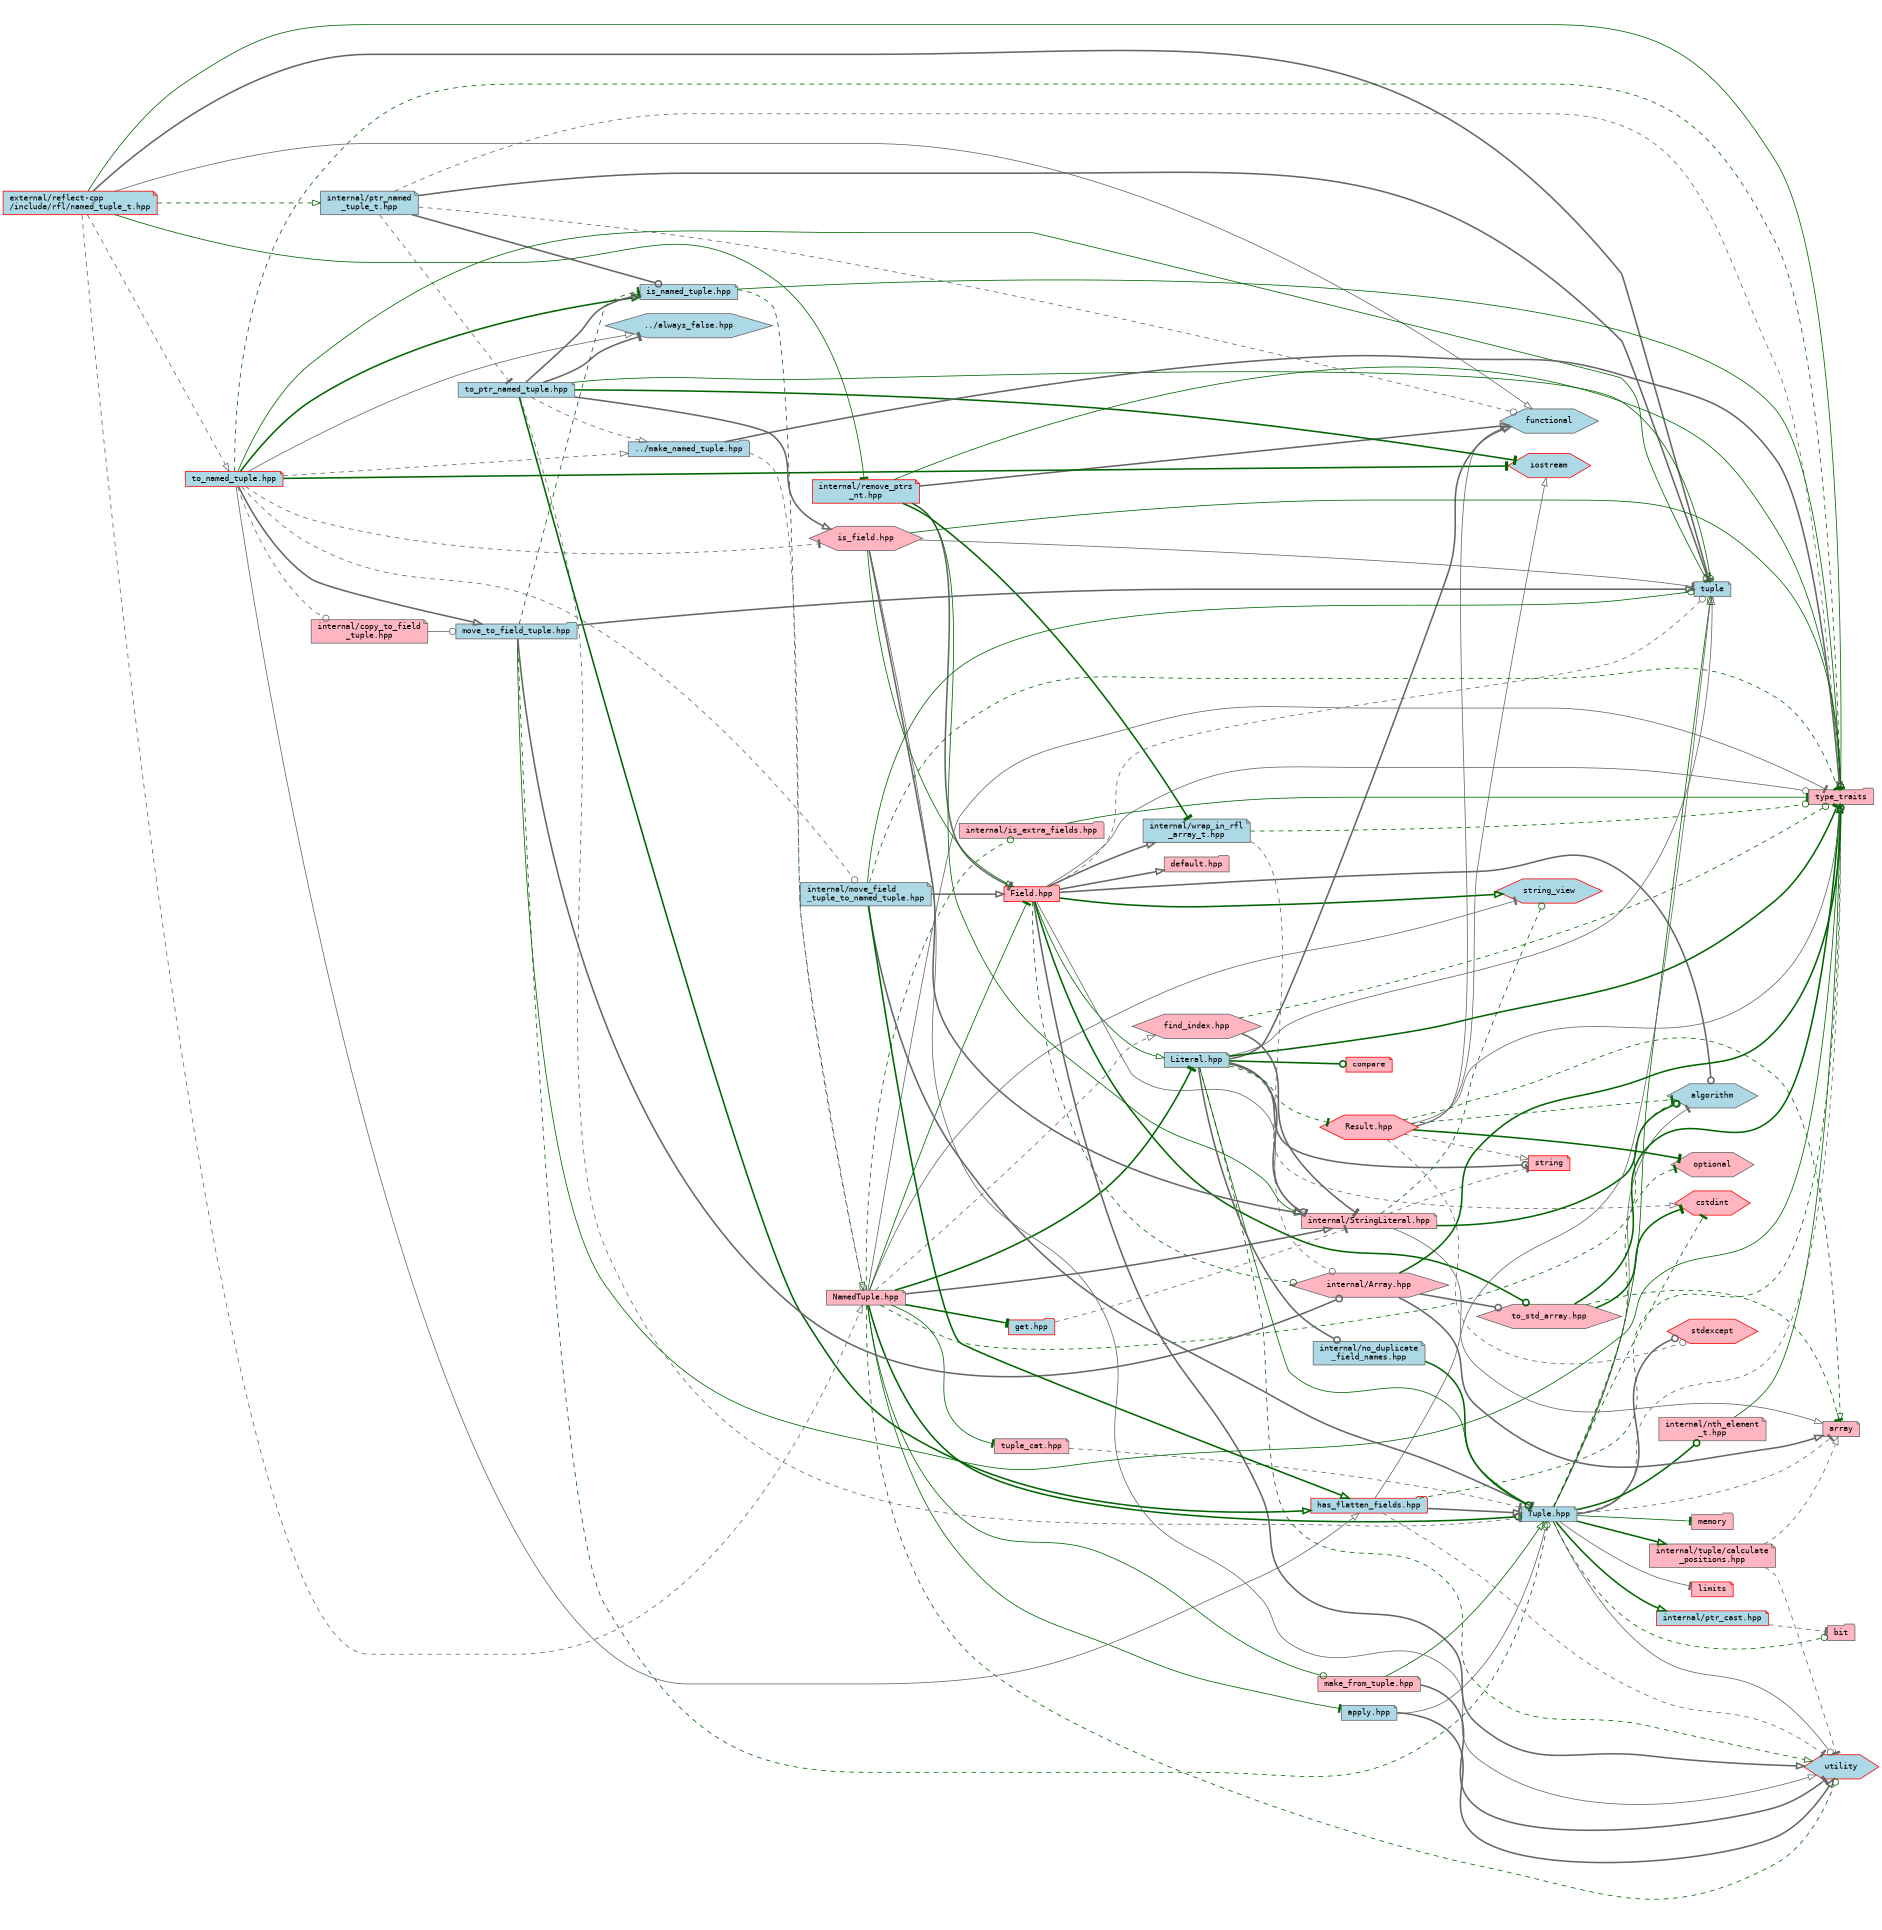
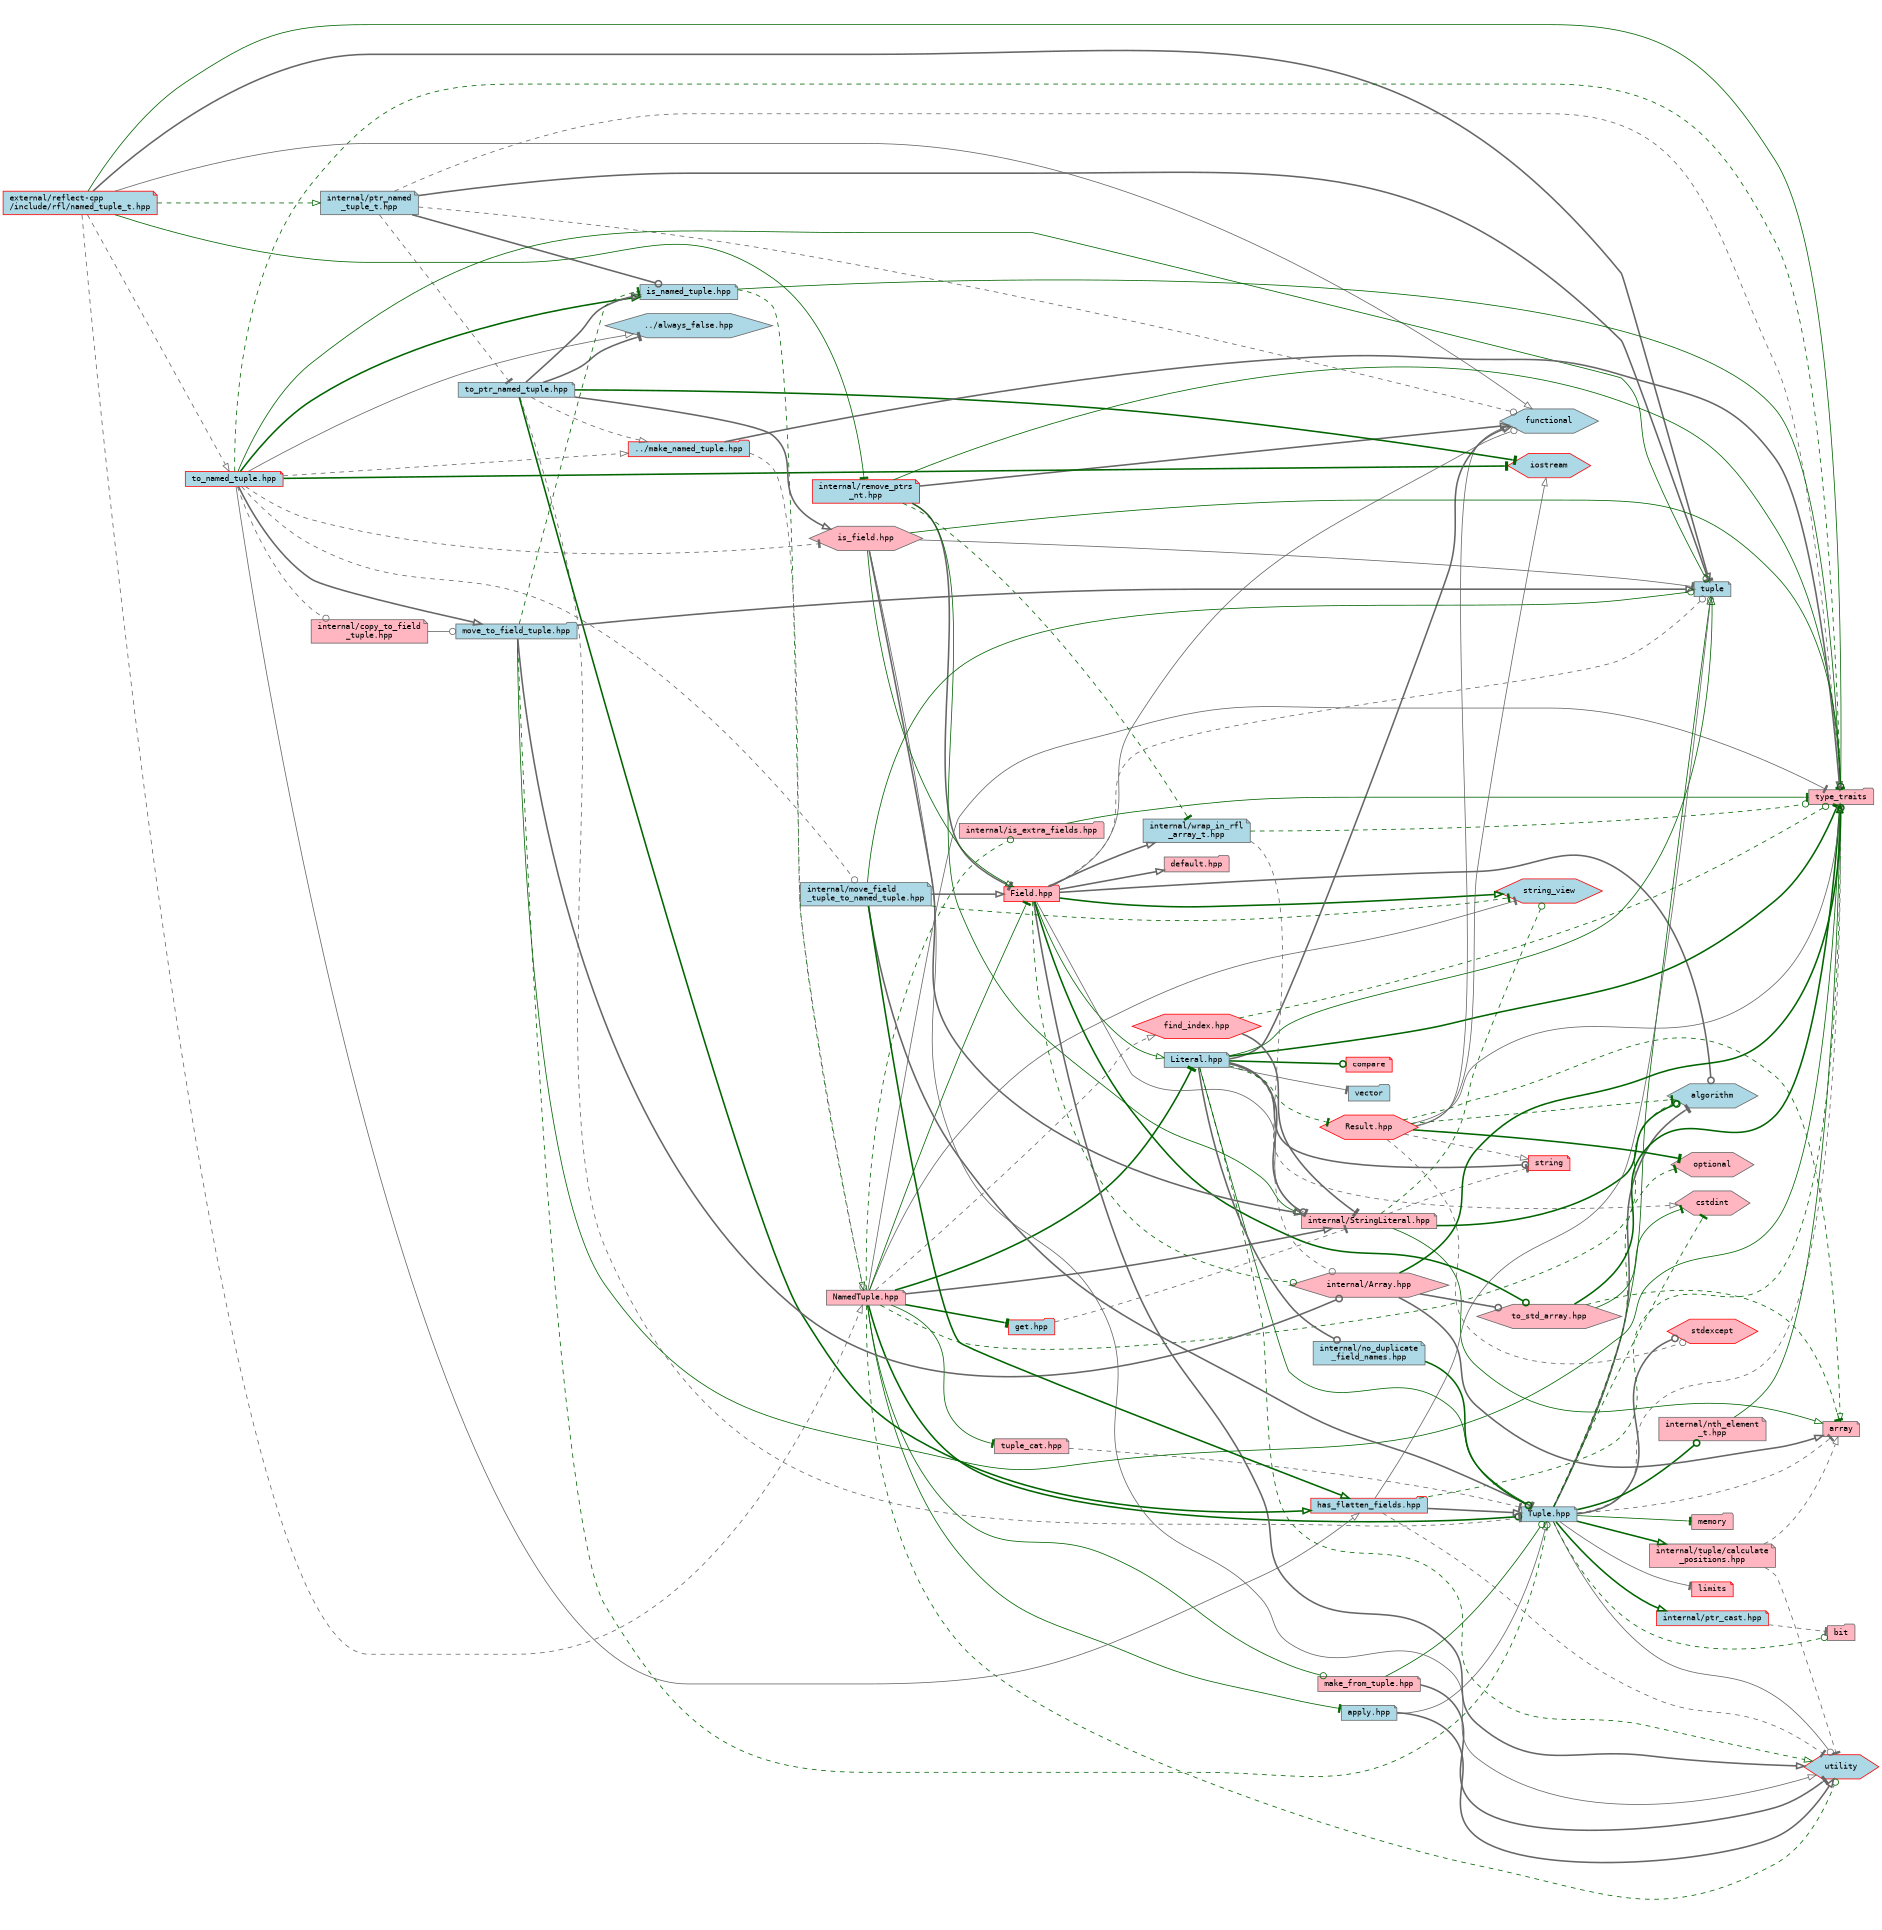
(1199, 372) -> none
(689, 449) -> (689, 449)
(1061, 644) -> (1061, 644)
(1328, 678) -> (1219, 920)
(1406, 767) -> (1210, 622)
(1581, 936) -> (1581, 936)
(1197, 1026) -> (1197, 1026)
none -> (1369, 1094)
(1712, 1203) -> (1712, 1203)
(1645, 1232) -> (1645, 1232)
(1627, 1305) -> (1627, 1305)
(1553, 1408) -> (1553, 1408)
(1473, 1612) -> (1473, 1612)
